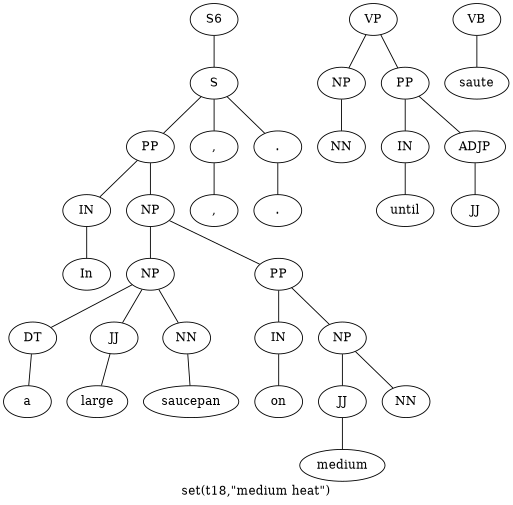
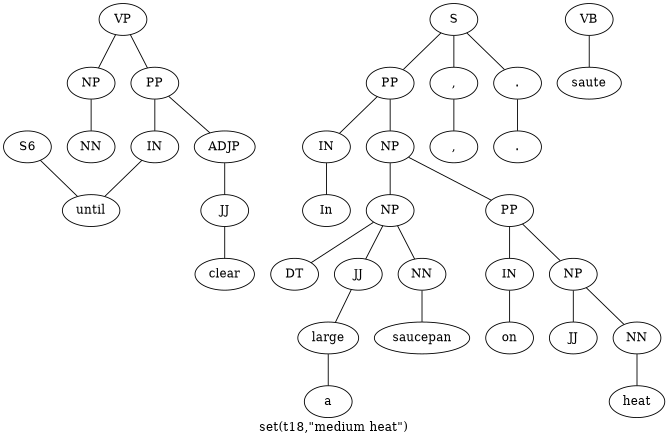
(214, 51) -> (59, 178)
none -> (225, 274)
(30, 370) -> (328, 370)
none -> (637, 402)
(342, 465) -> none
